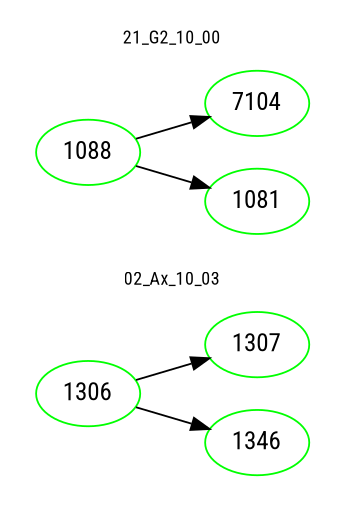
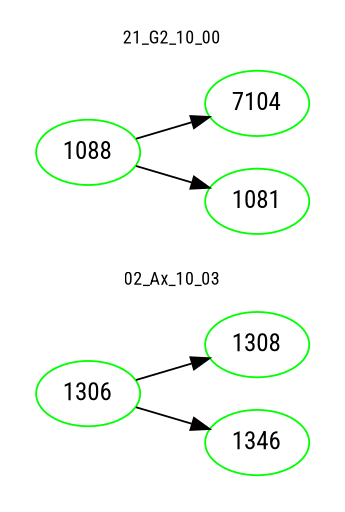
(257, 345) -> (257, 345)
